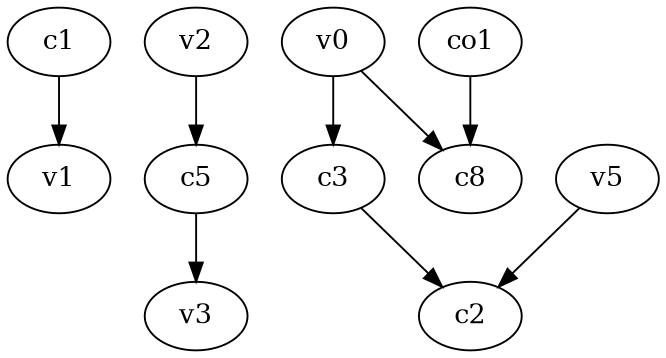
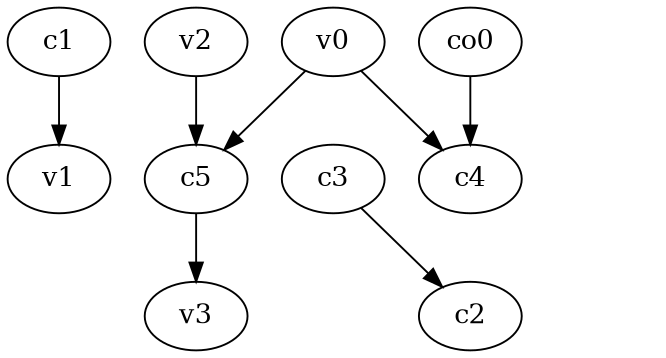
(470, 42) -> (470, 42)
(333, 101) -> (272, 104)
(470, 179) -> (470, 179)
(607, 179) -> none
